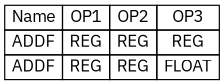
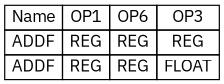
(133, 17) -> (133, 17)
